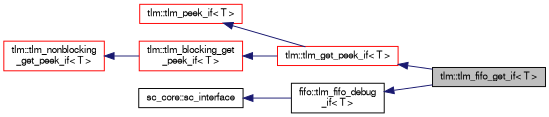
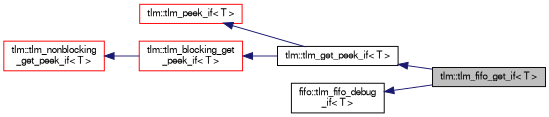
(338, 56) -> (338, 56)
(191, 98) -> none
